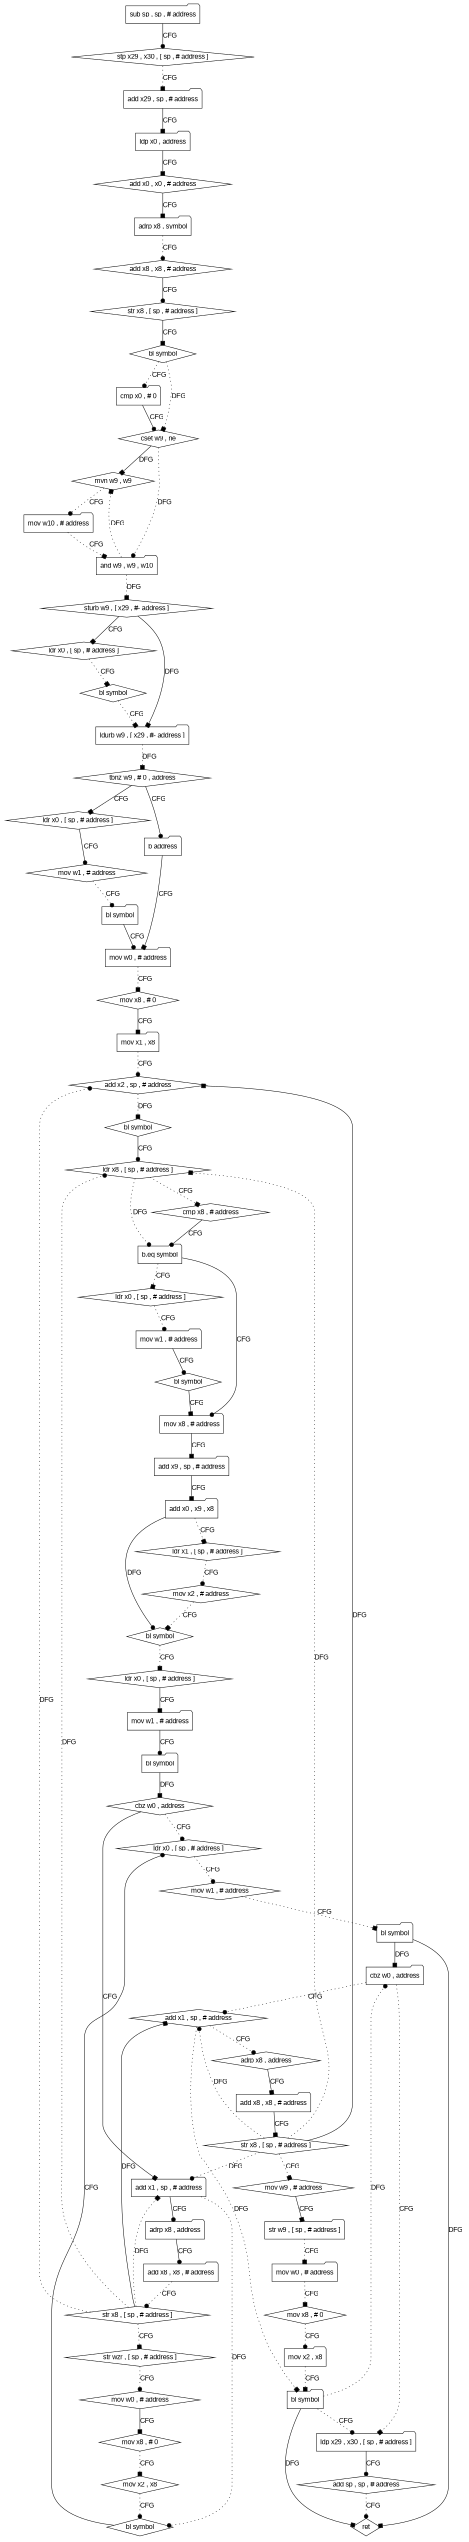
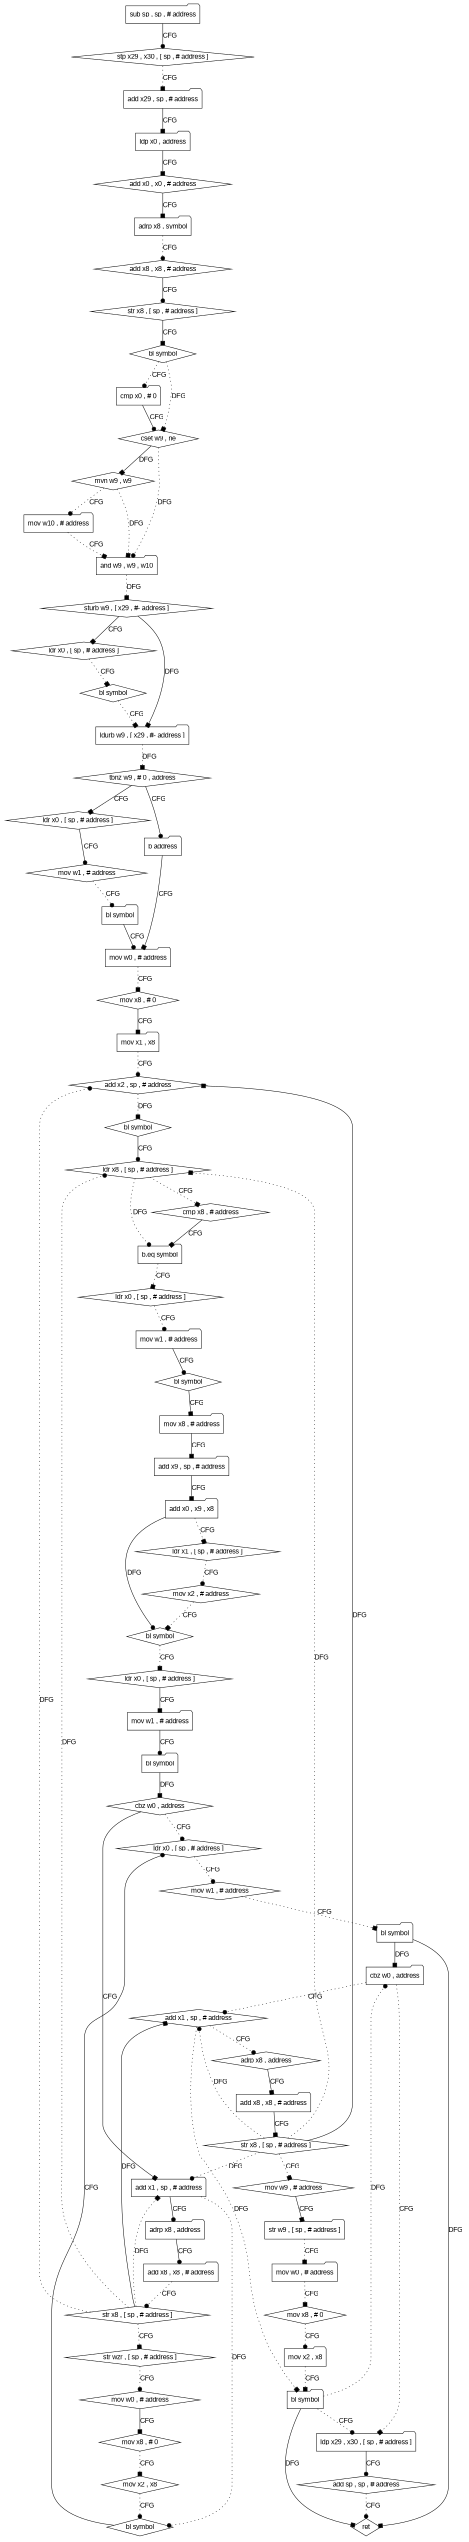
(110, 527) -> (128, 520)
(188, 1232) -> (188, 1232)
(236, 1324) -> none
